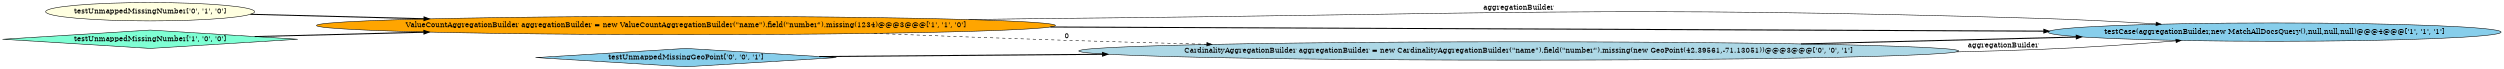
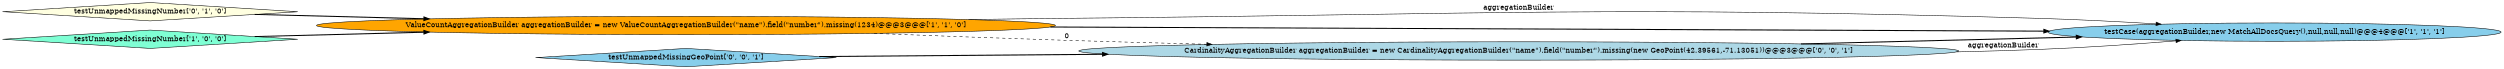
(150, 12) -> (150, 12)
